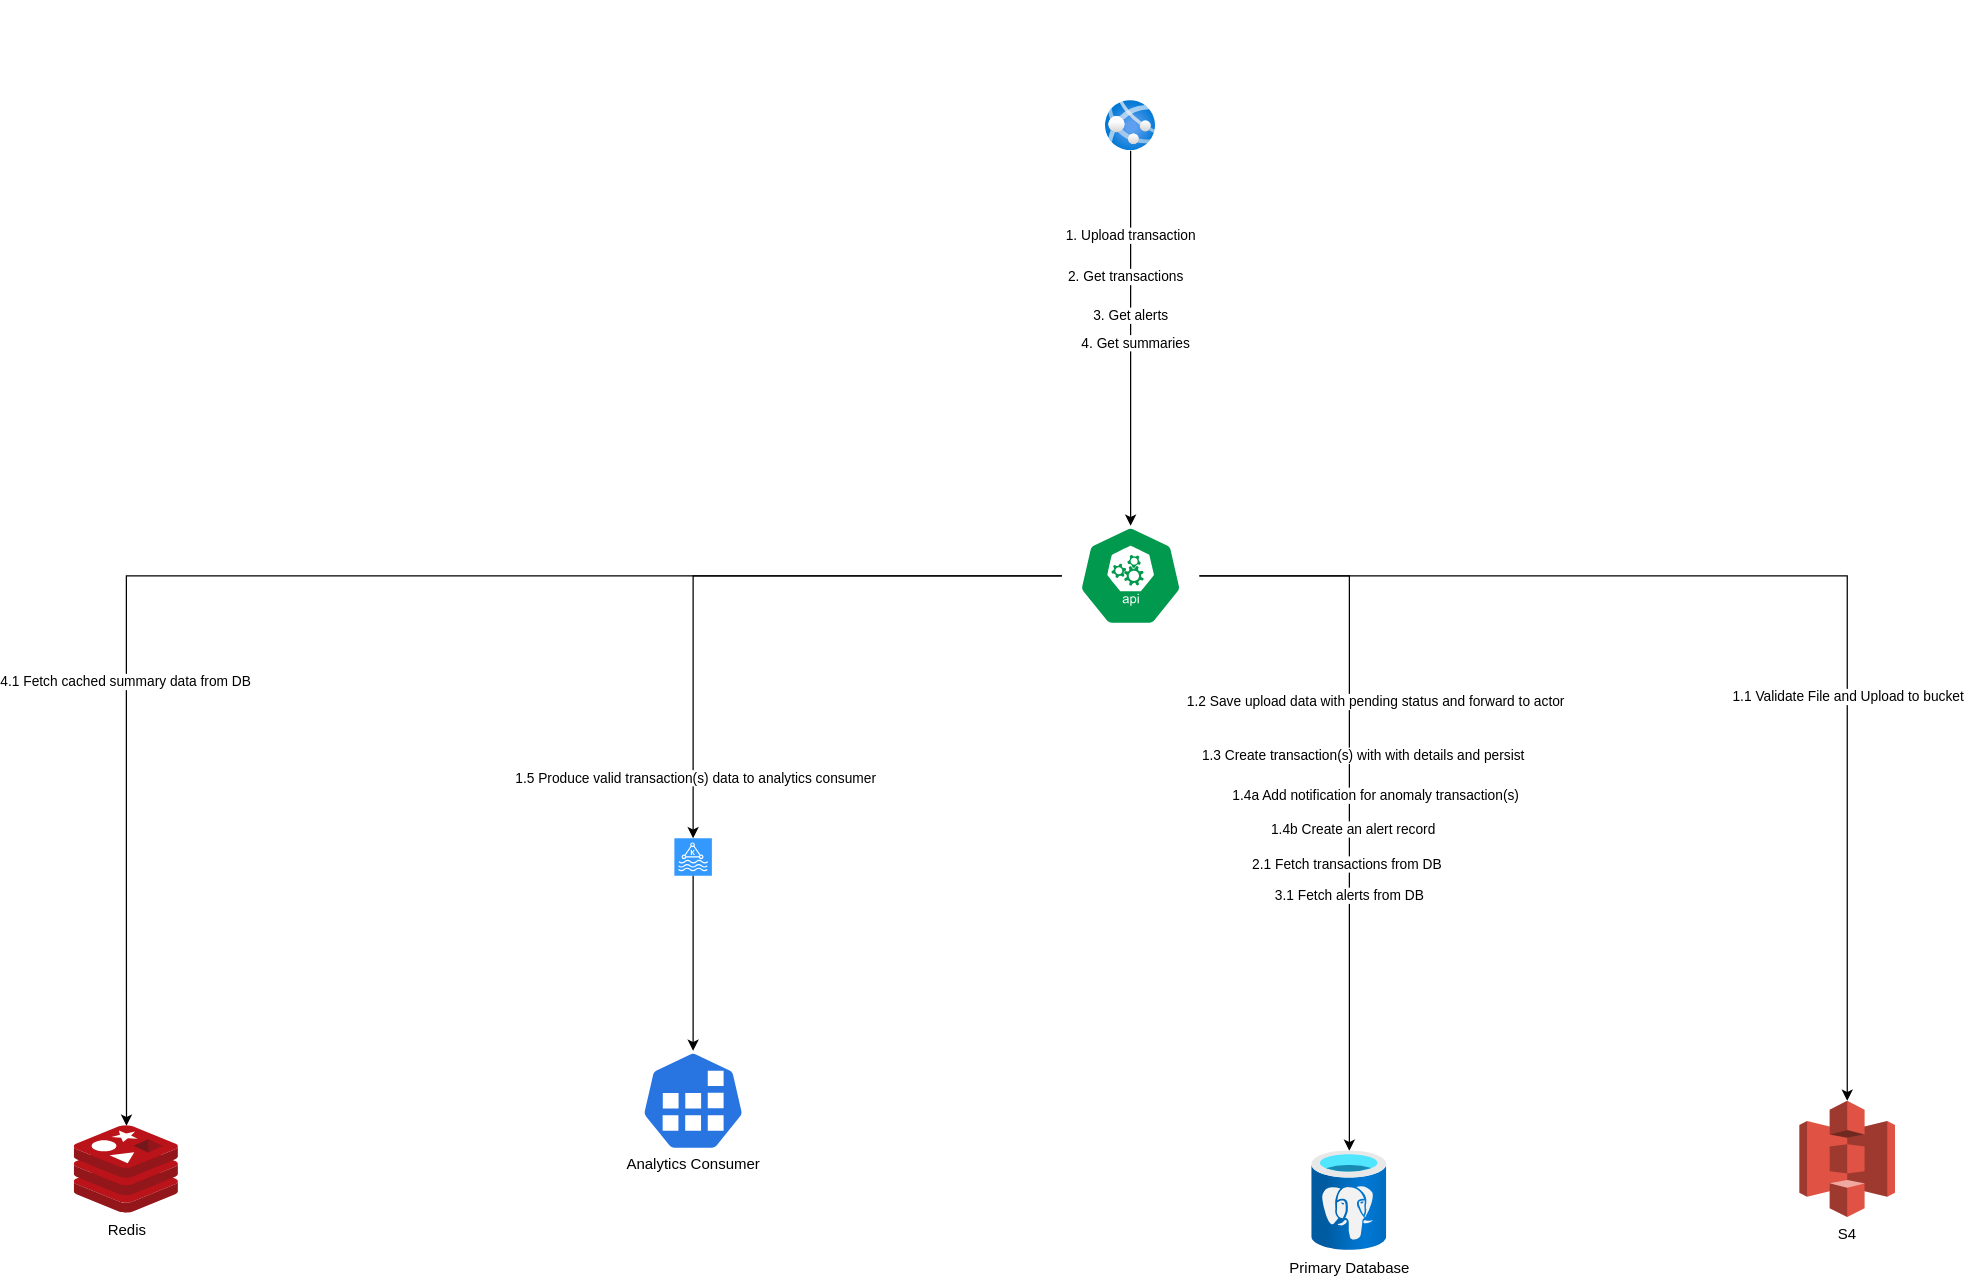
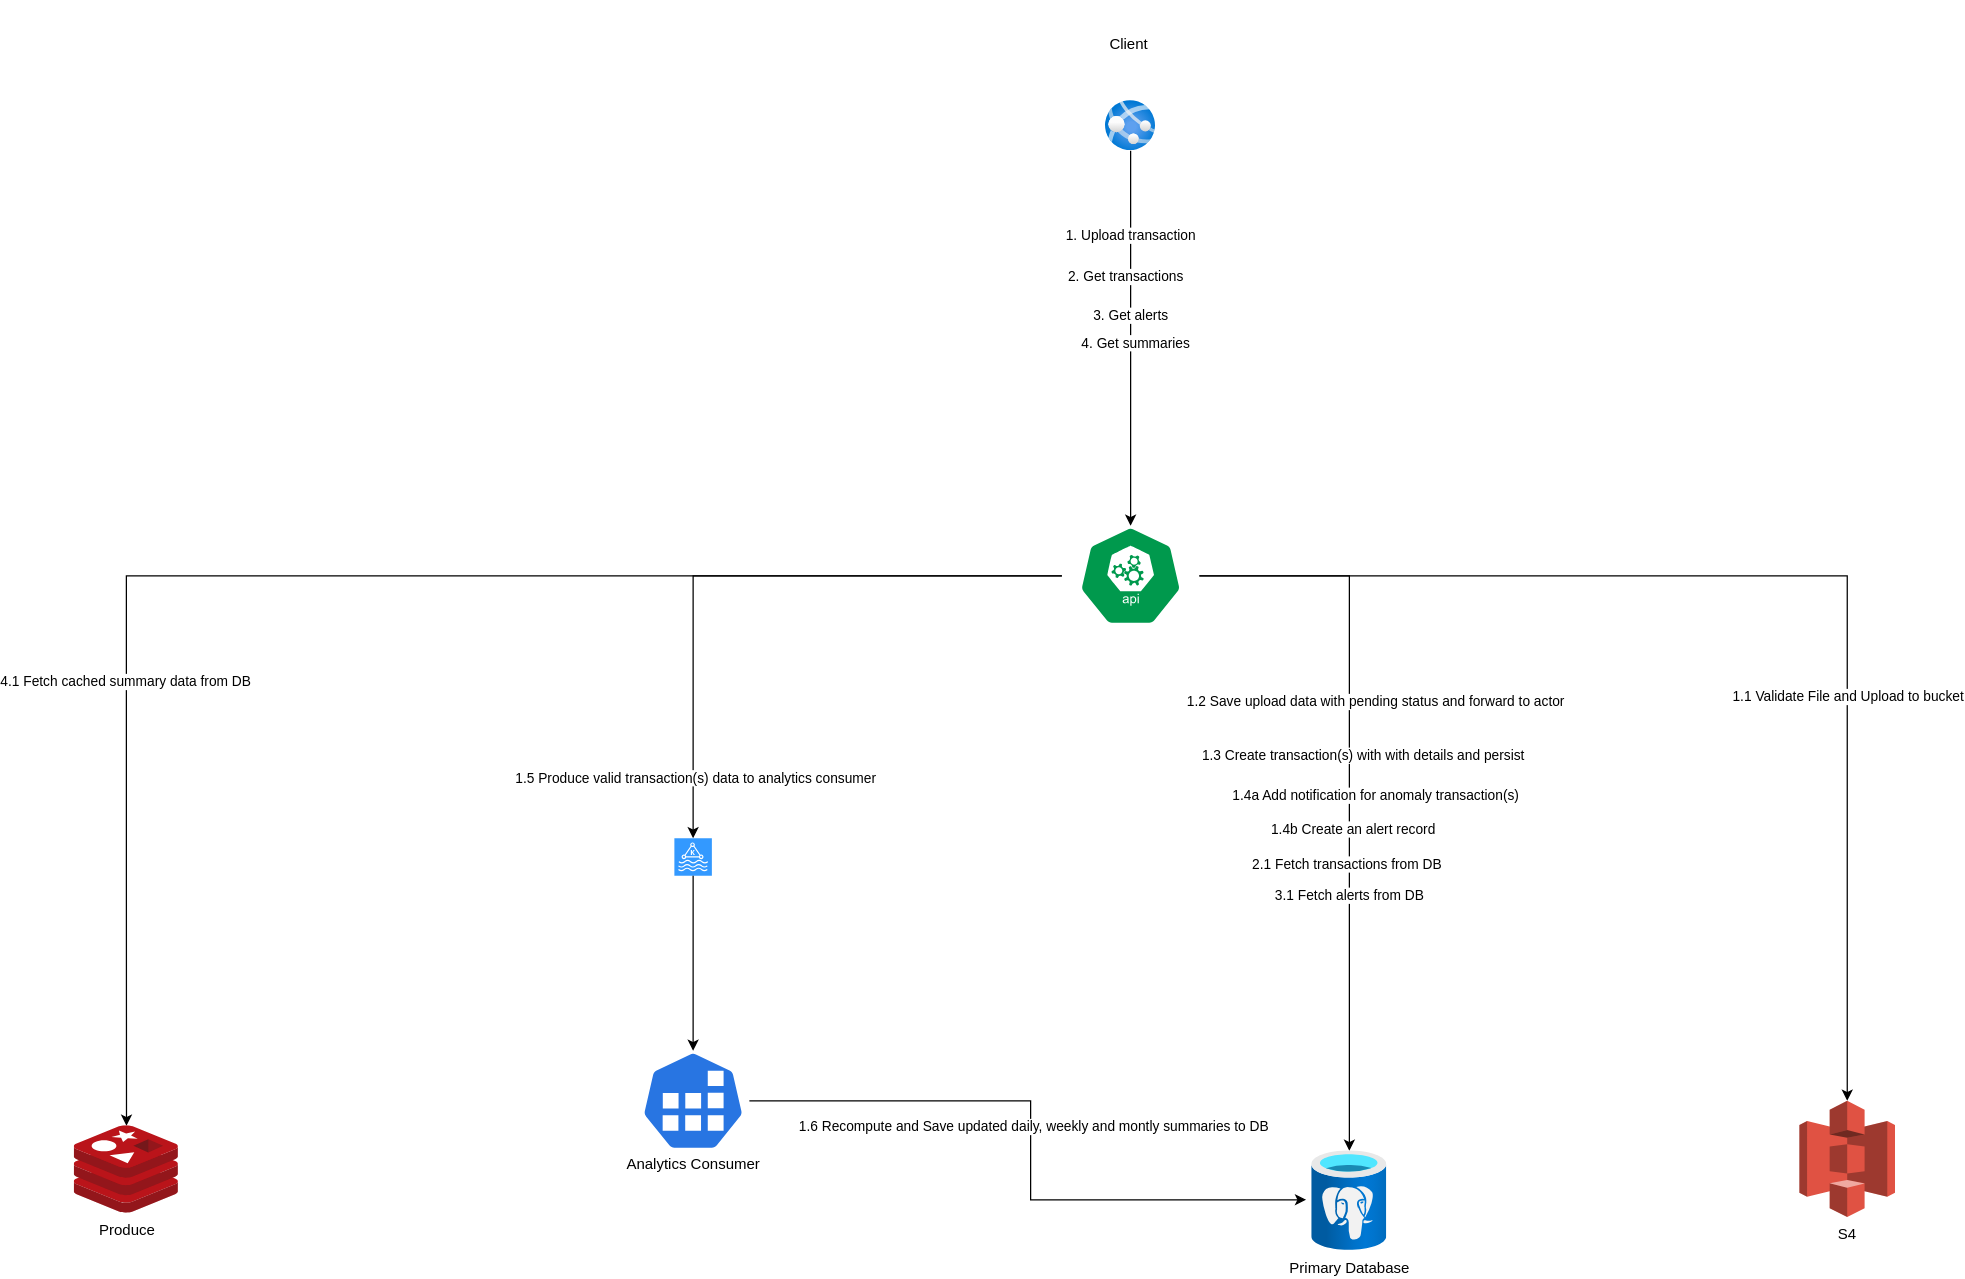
none -> (1131, 44)
none -> (1031, 1143)
(128, 1231) -> (128, 1231)
